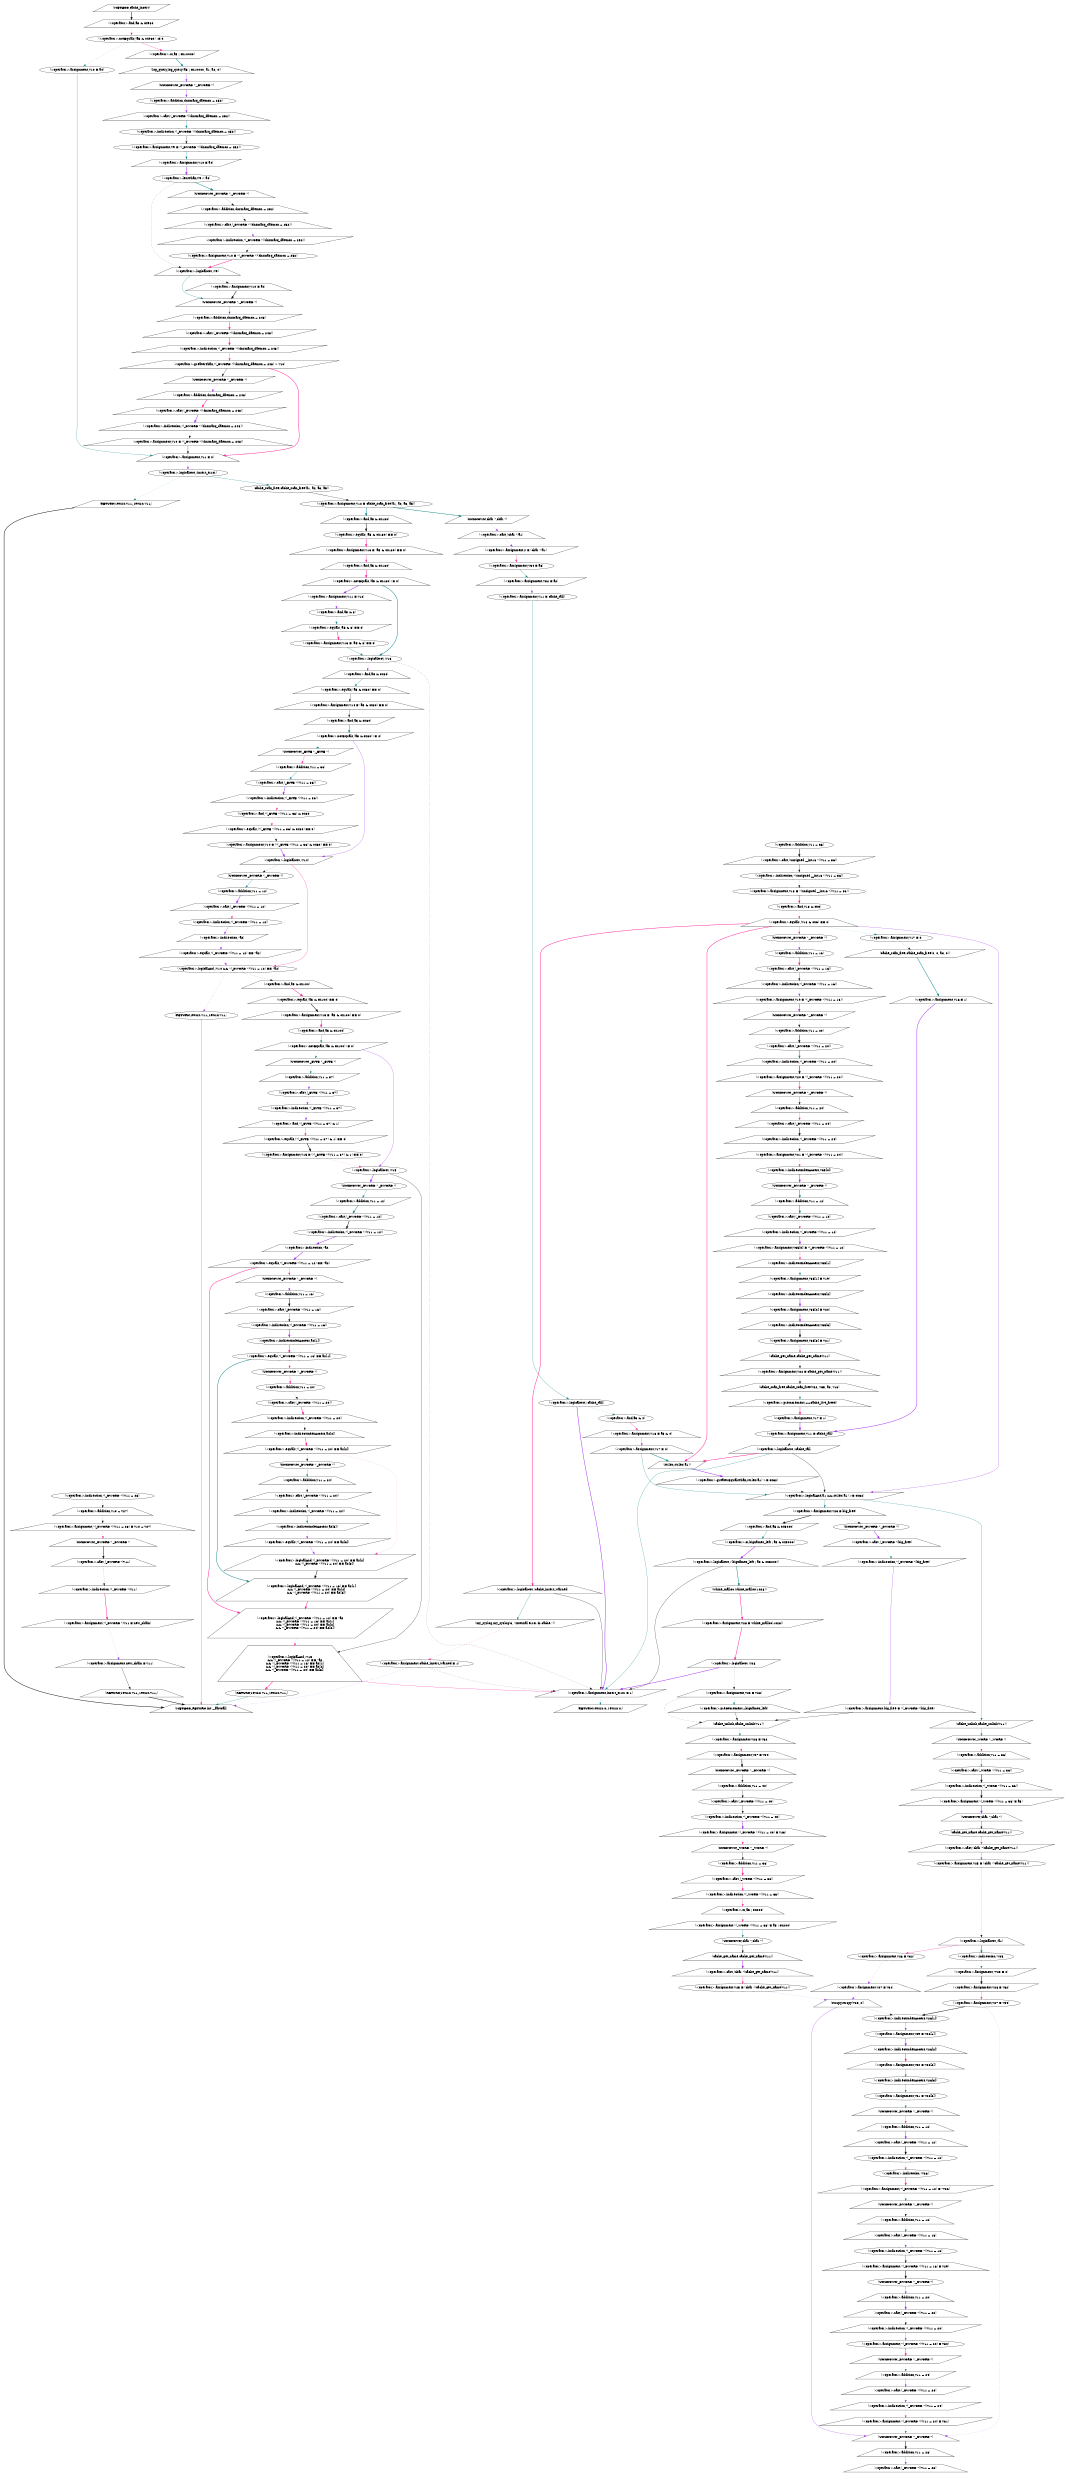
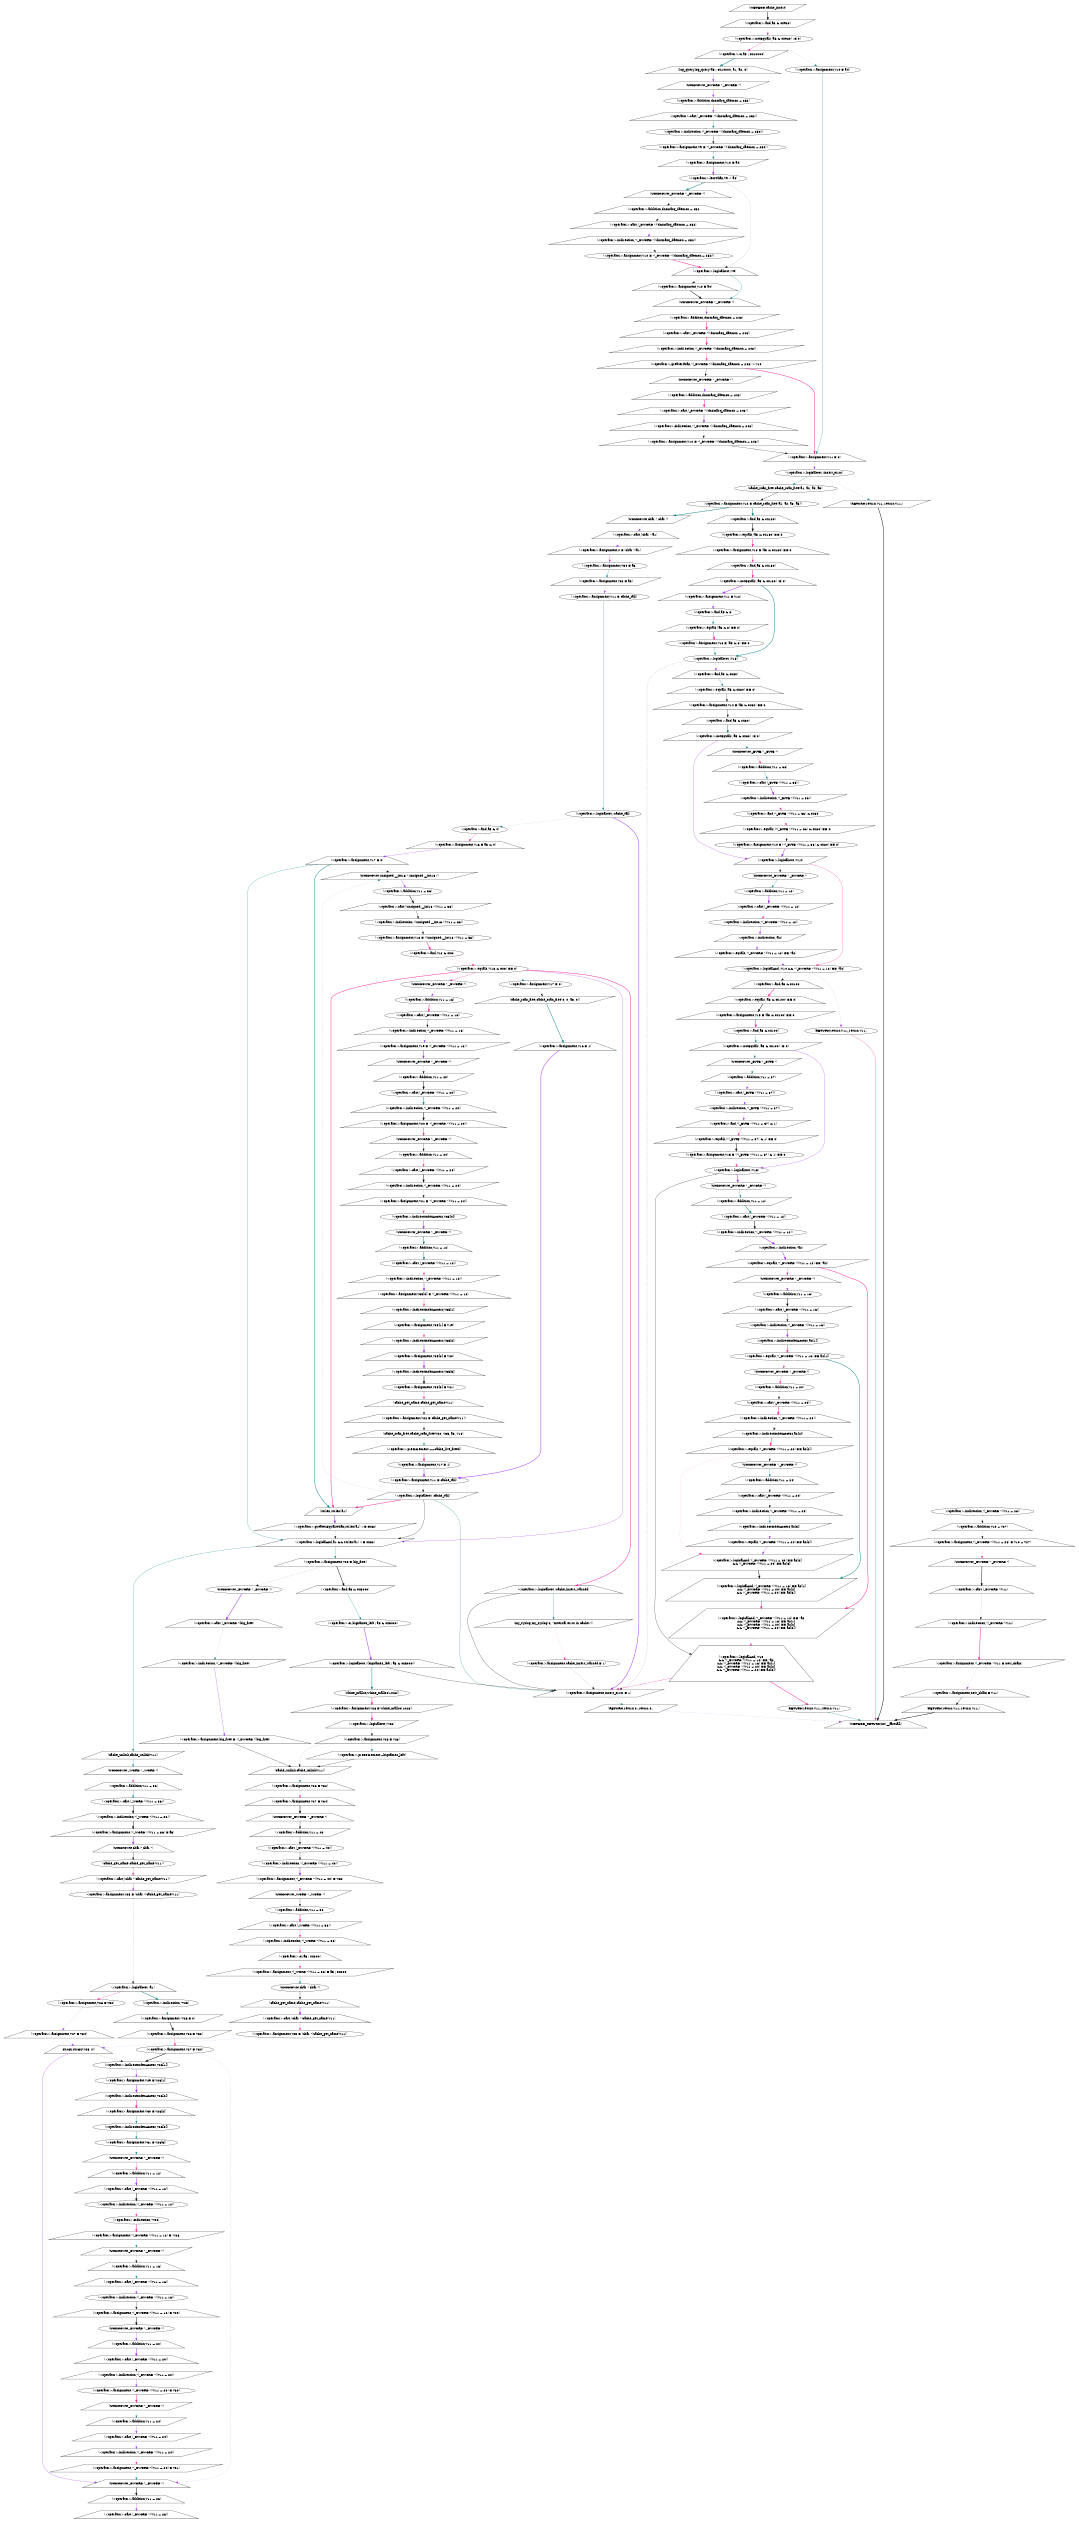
none -> (399, 876)
(799, 922) -> (487, 969)
(671, 1679) -> none
(324, 1692) -> (751, 1716)
